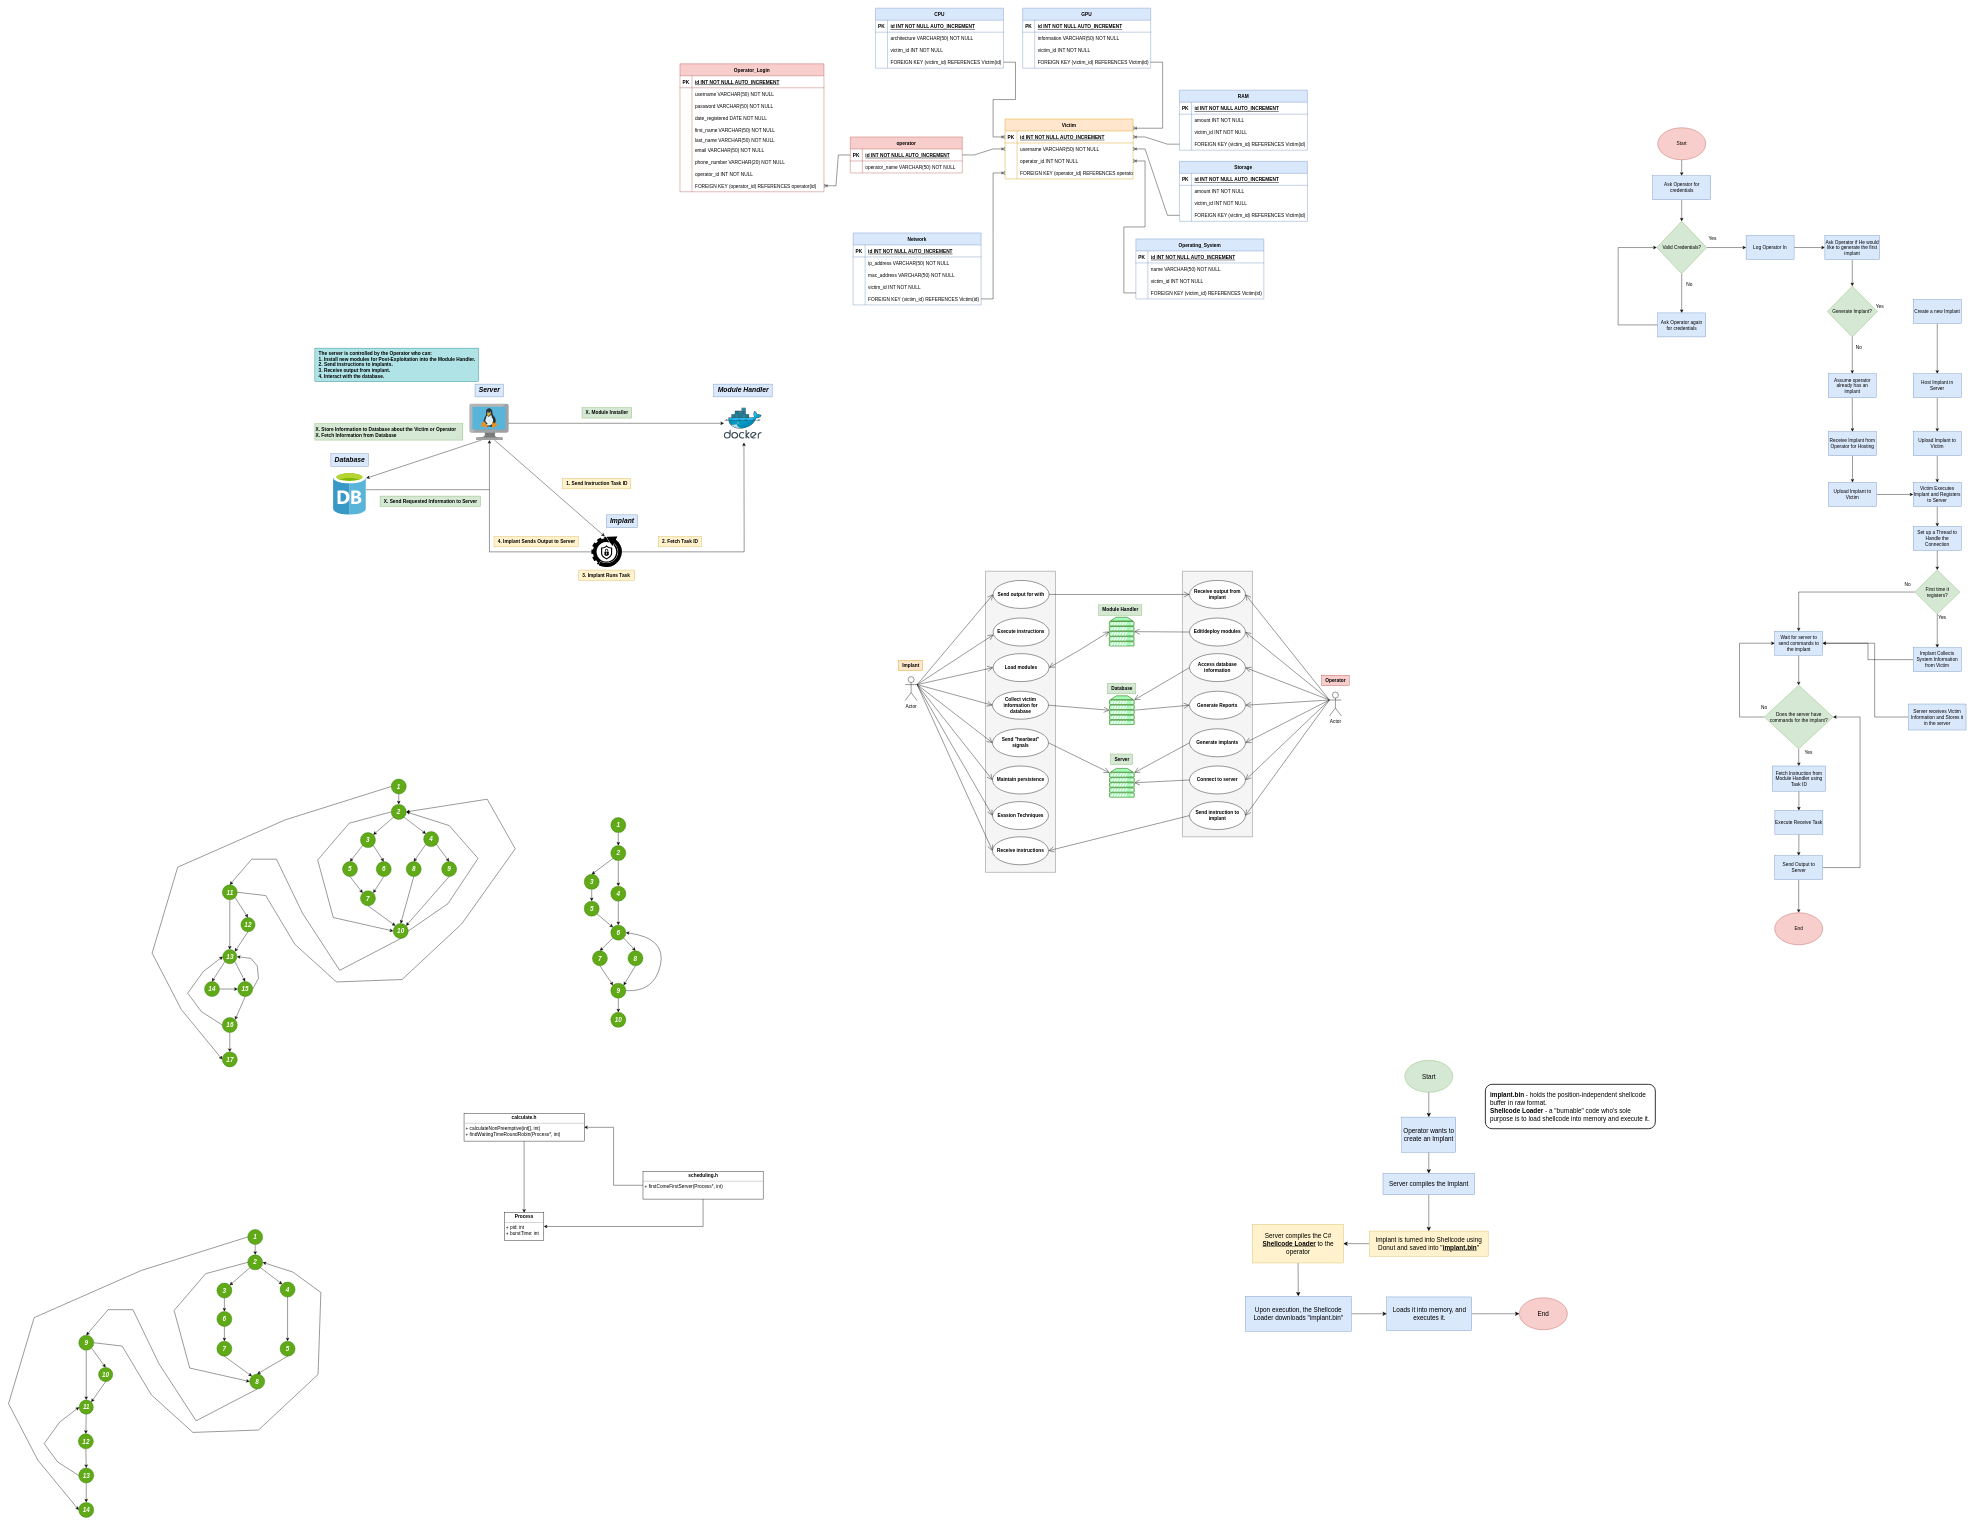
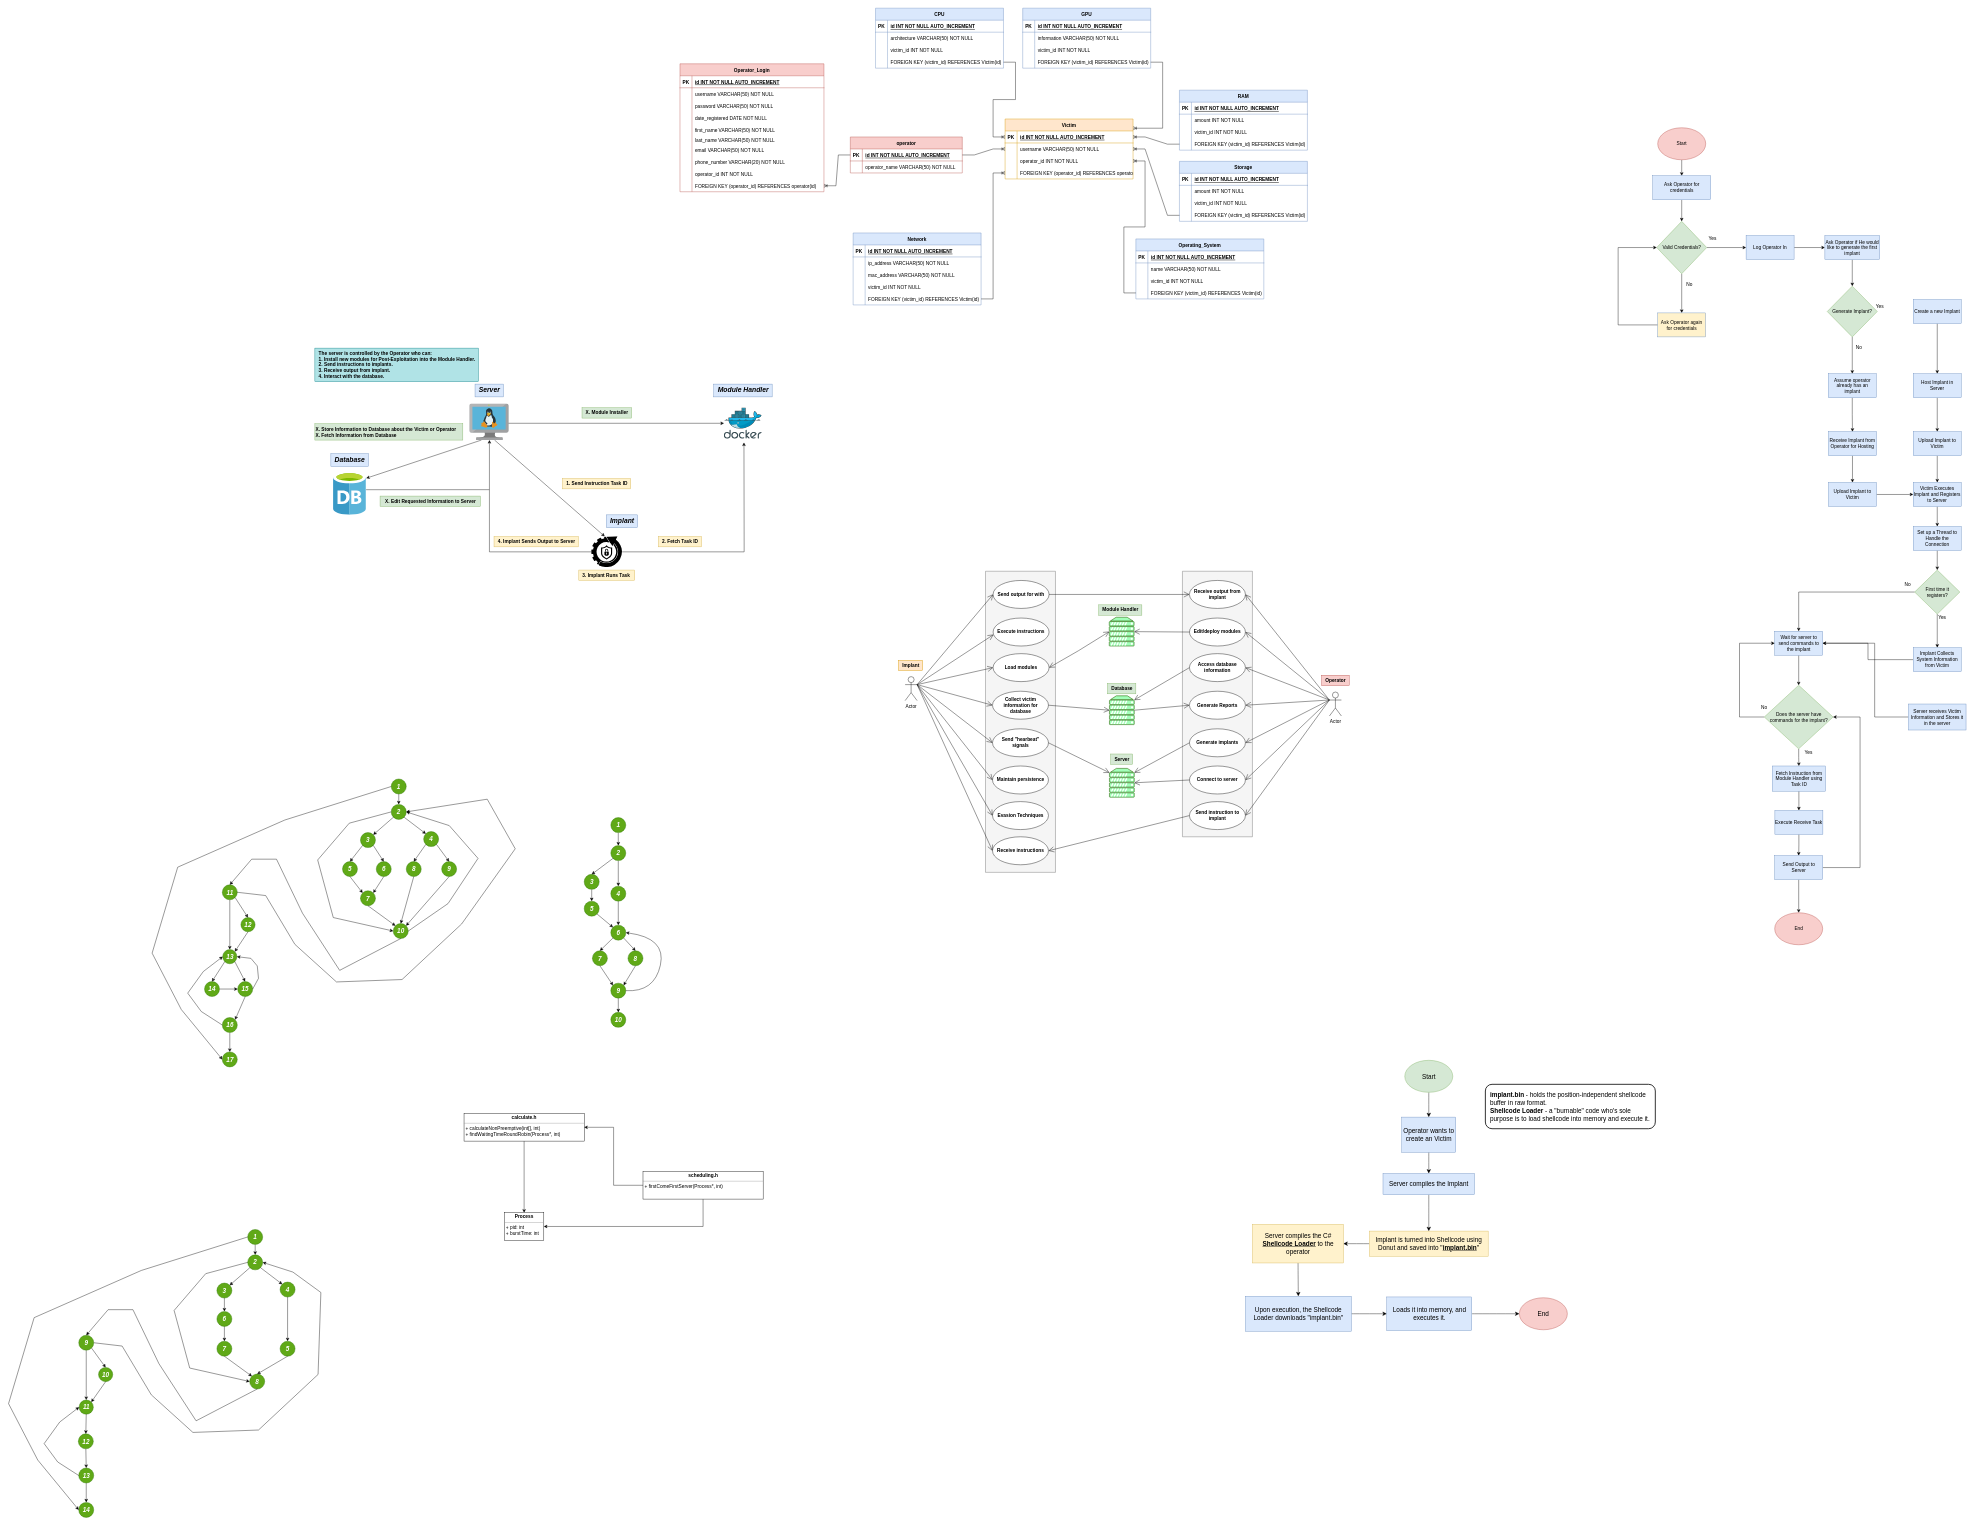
(1682, 325) -> (1682, 325)
(430, 501) -> (430, 501)
(1429, 1135) -> (1429, 1135)
